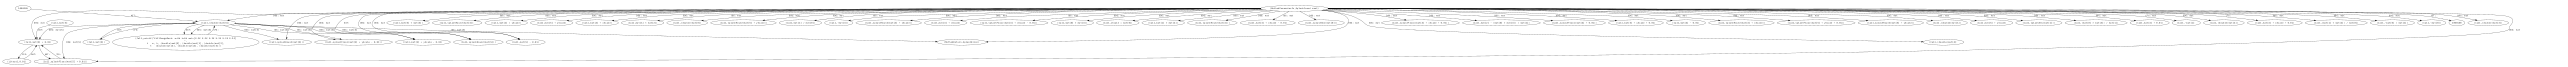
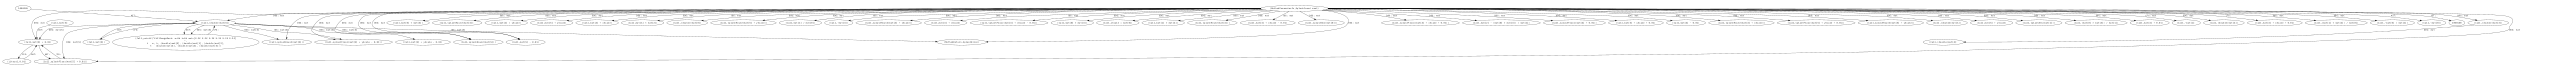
(2395, 16) -> (2395, 16)
(347, 23) -> (347, 23)
(324, 34) -> none
(1620, 37) -> (2220, 38)
